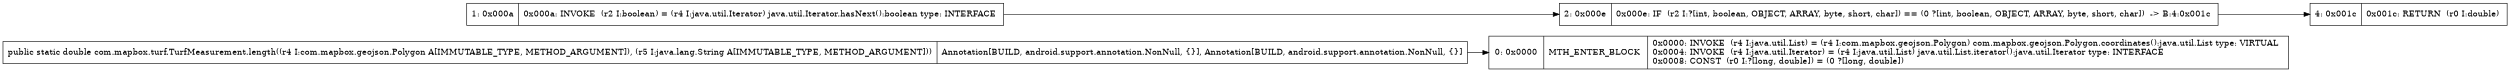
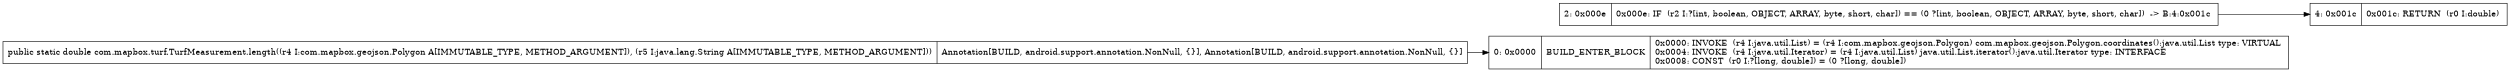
(735, 14) -> none
(1595, 52) -> (1596, 52)
